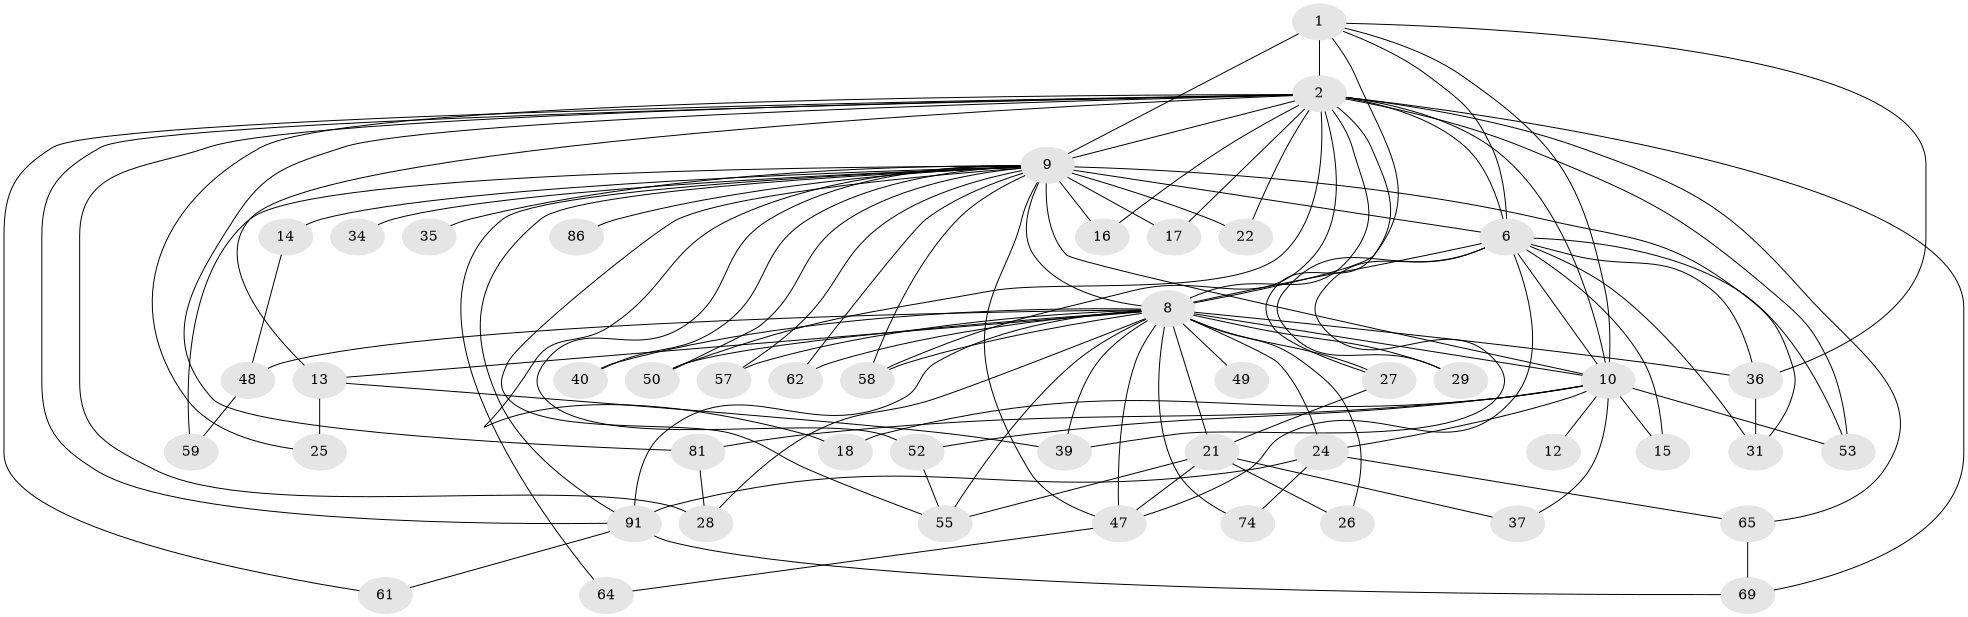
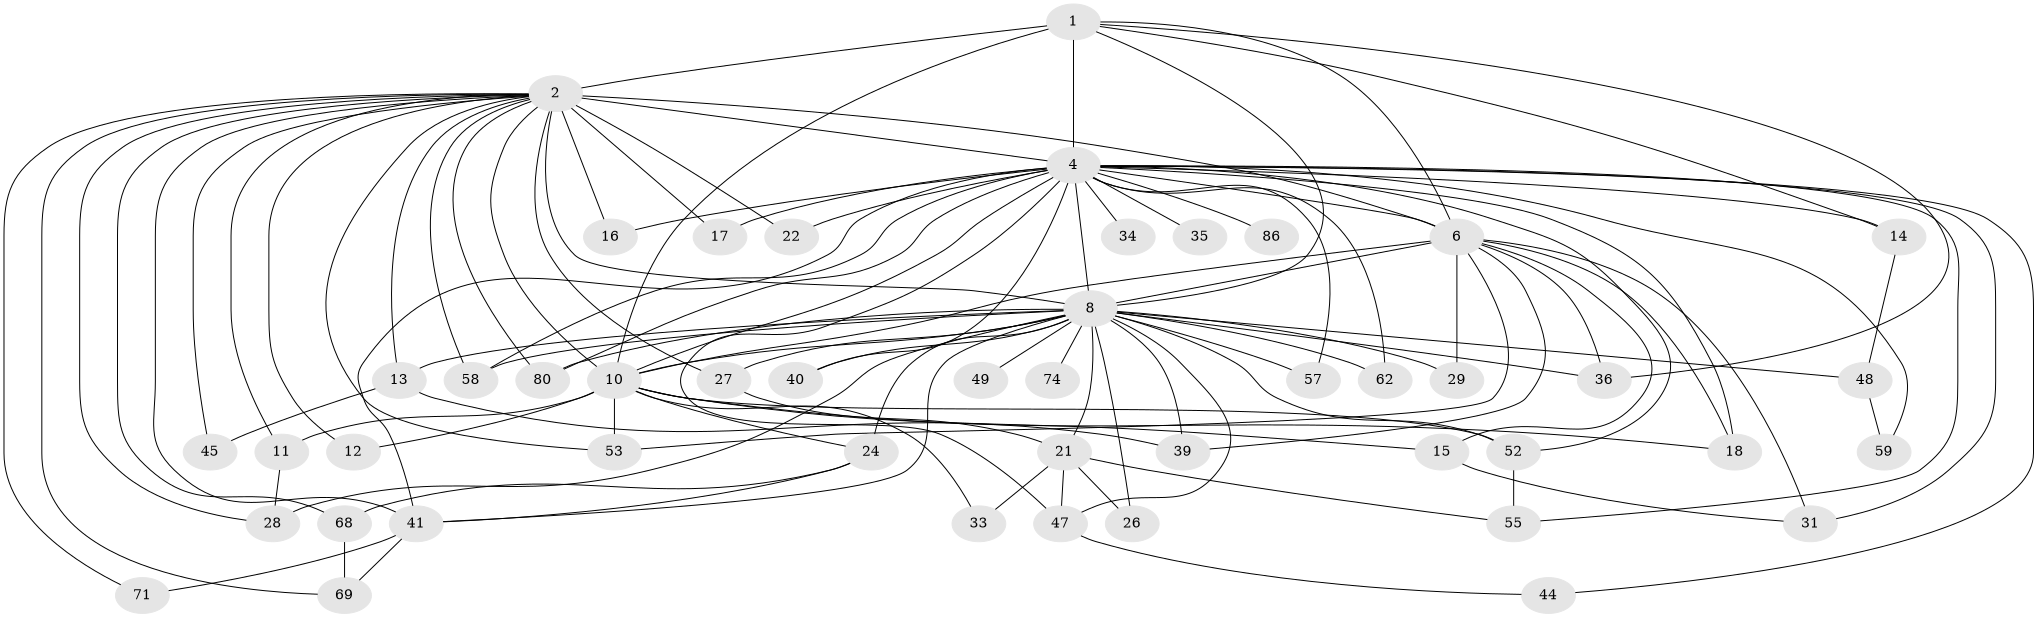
none -> (1494, 105)
(1048, 165) -> (1074, 165)
none -> (282, 190)
(652, 380) -> (543, 380)
(1037, 399) -> (1295, 405)
(1756, 416) -> (1621, 502)
(1382, 424) -> (1593, 274)
(320, 452) -> (210, 452)
(698, 452) -> (282, 452)
(1288, 485) -> none
(634, 524) -> (416, 524)
(1518, 524) -> (979, 524)
(1748, 524) -> (345, 524)
(385, 596) -> (142, 596)
(606, 596) -> (1549, 596)
